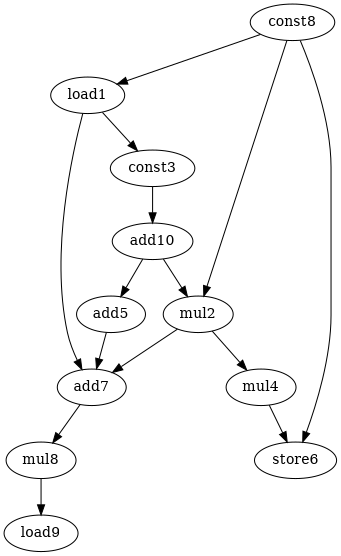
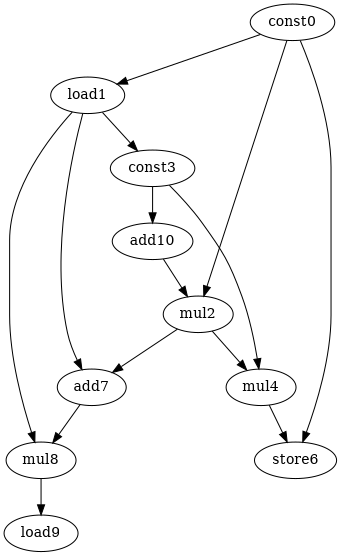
(293, 22) -> (293, 22)
none -> (229, 264)
none -> (10, 265)
(111, 314) -> none
